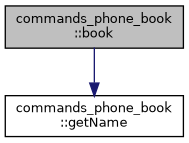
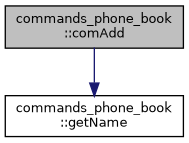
(94, 27) -> (94, 27)
